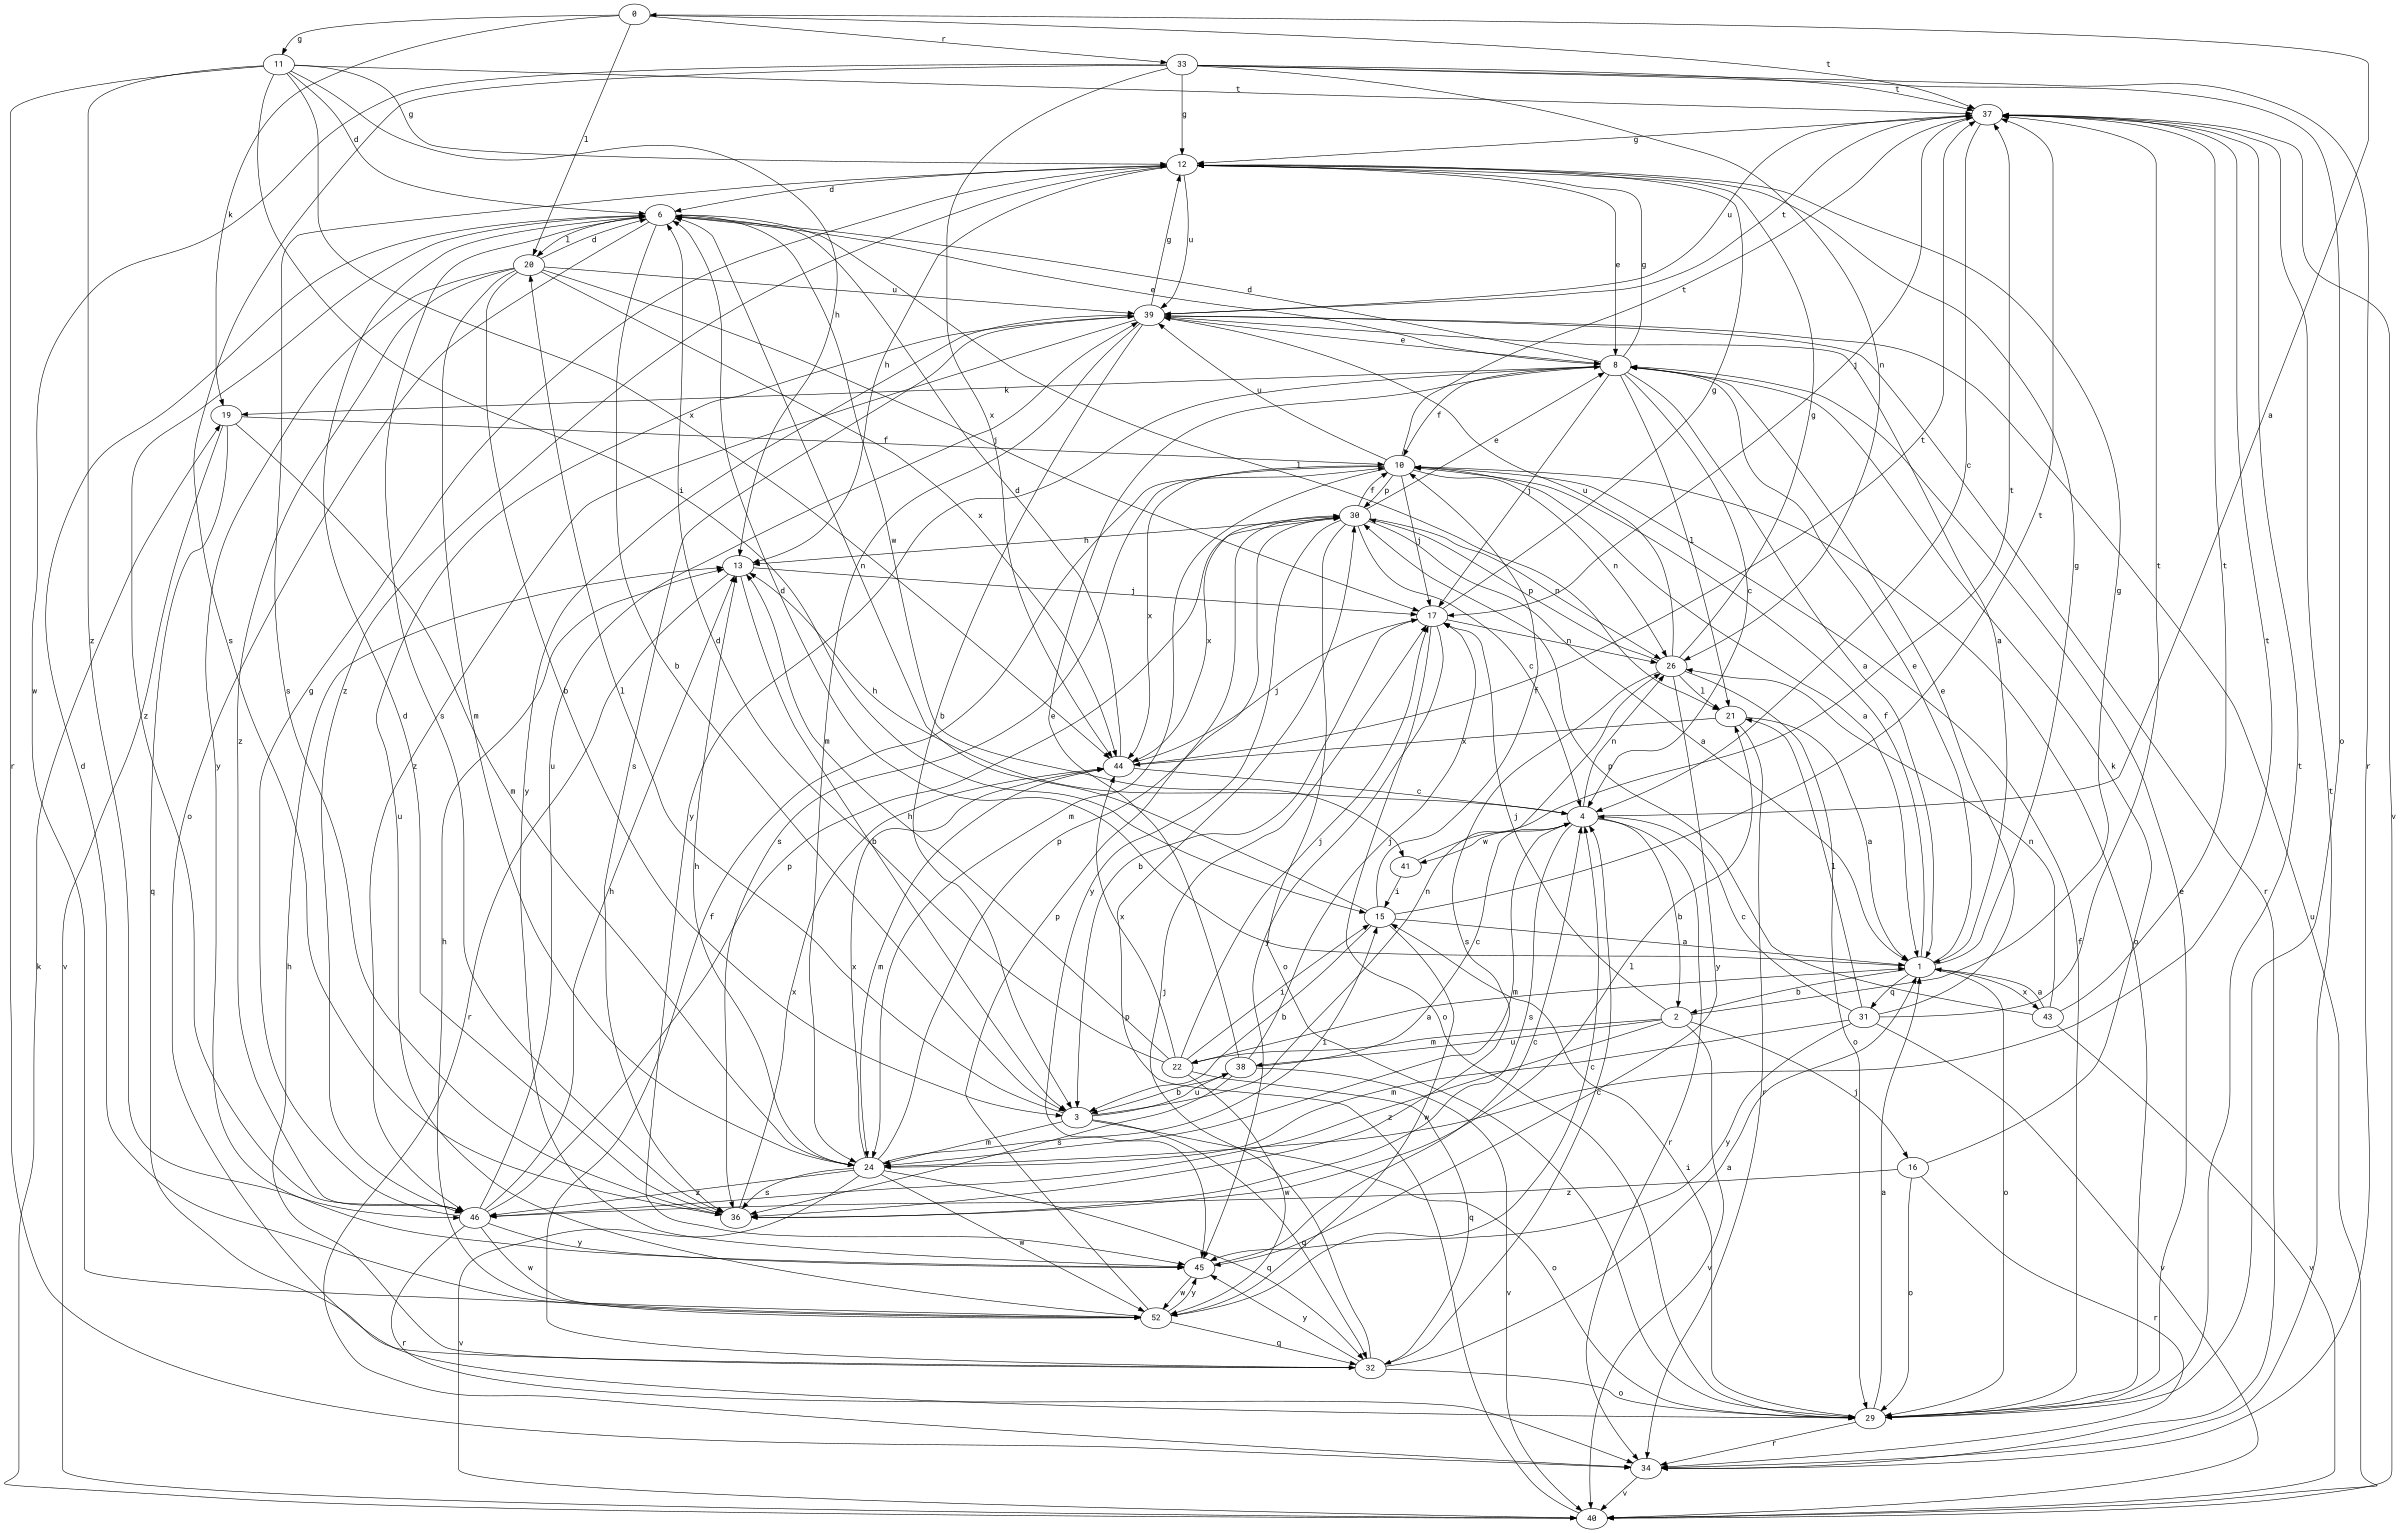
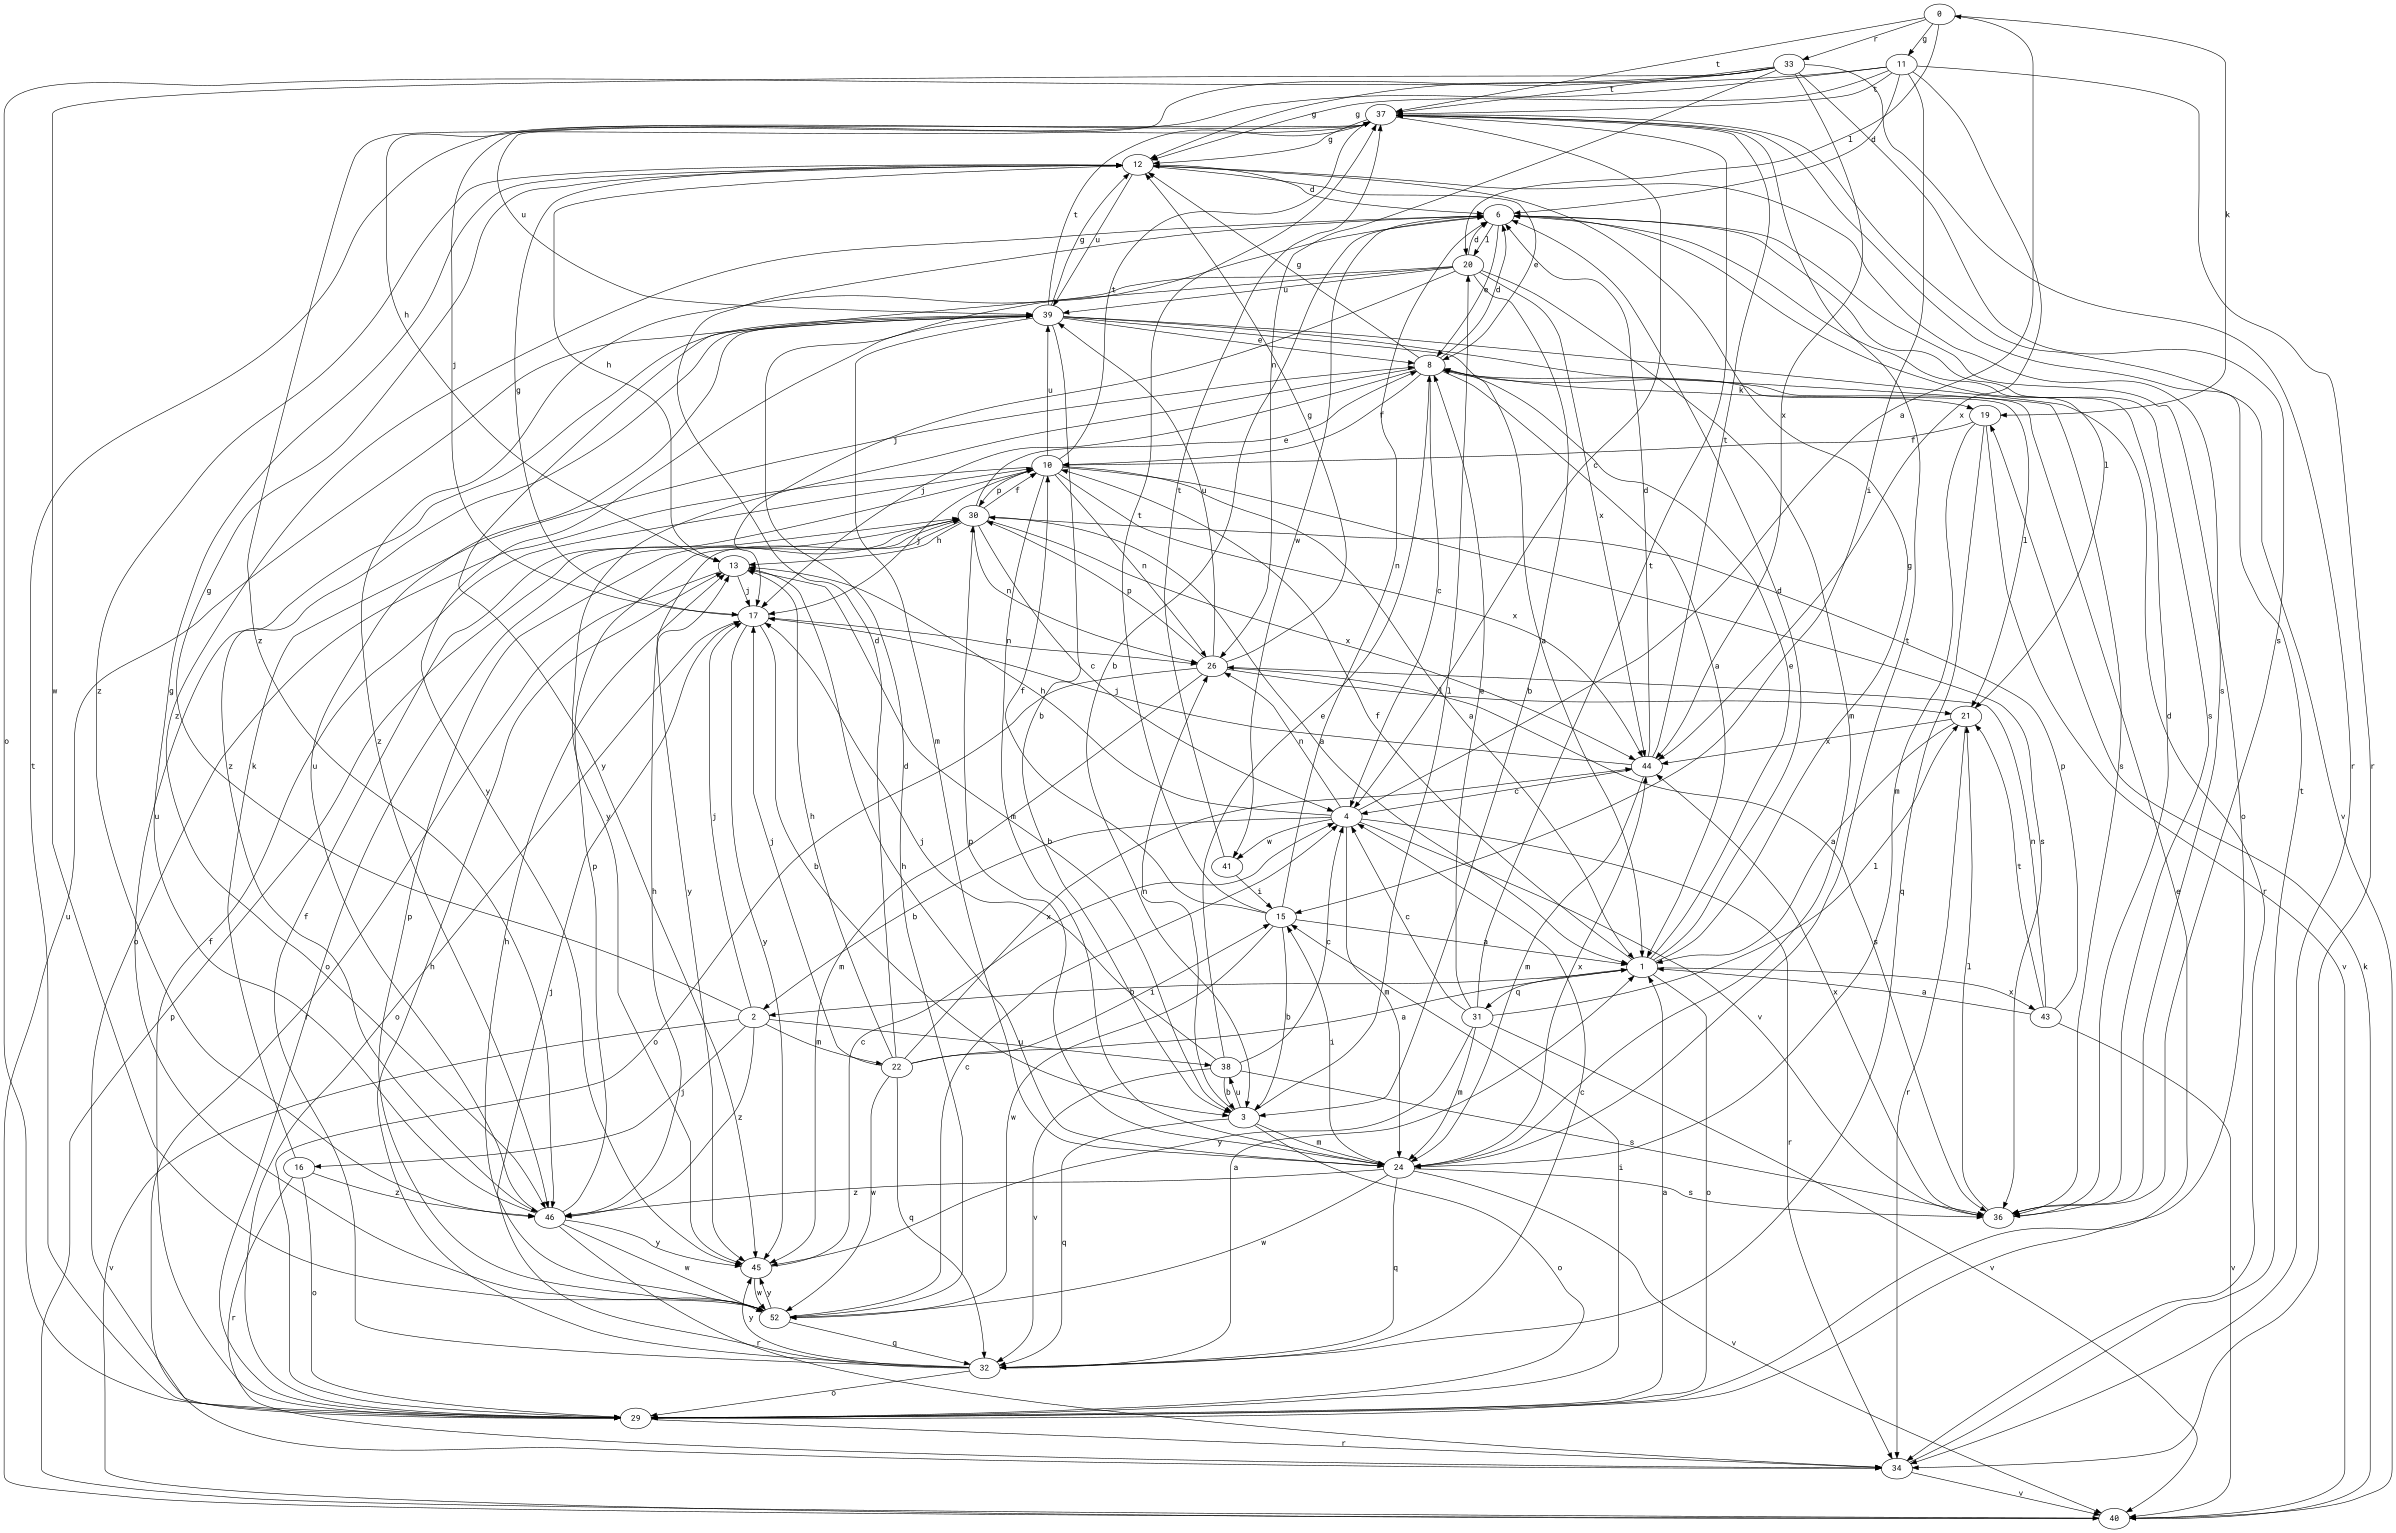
(2217, 508) -> (2016, 866)
(1718, 967) -> (842, 967)
(1531, 1017) -> (1760, 1017)
(1503, 1177) -> (1035, 1159)
